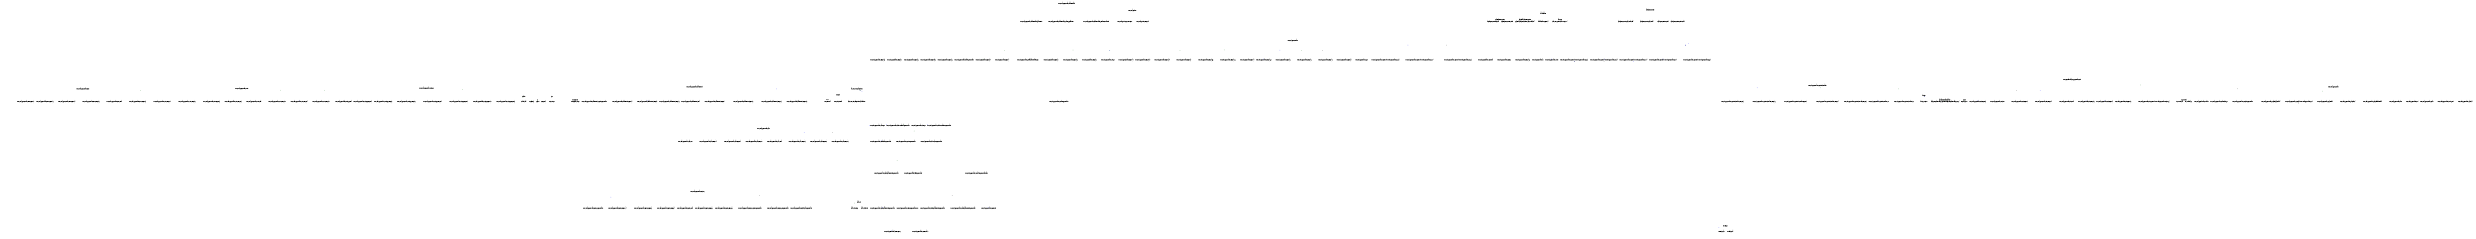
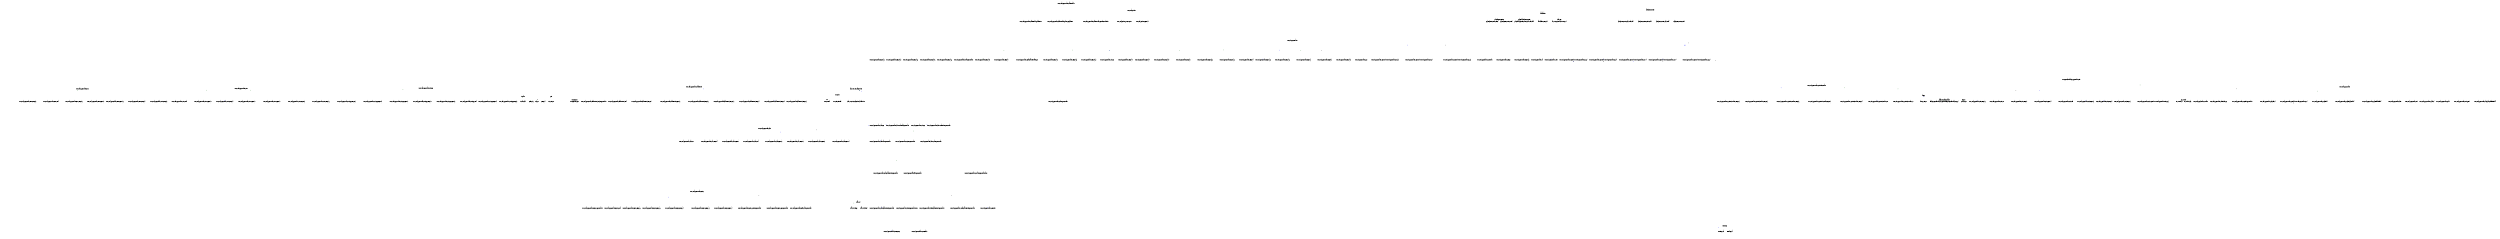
none -> (2485, 102)
